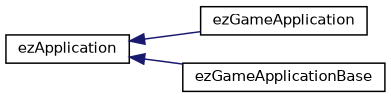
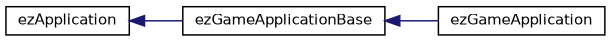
(173, 35) -> (419, 21)
